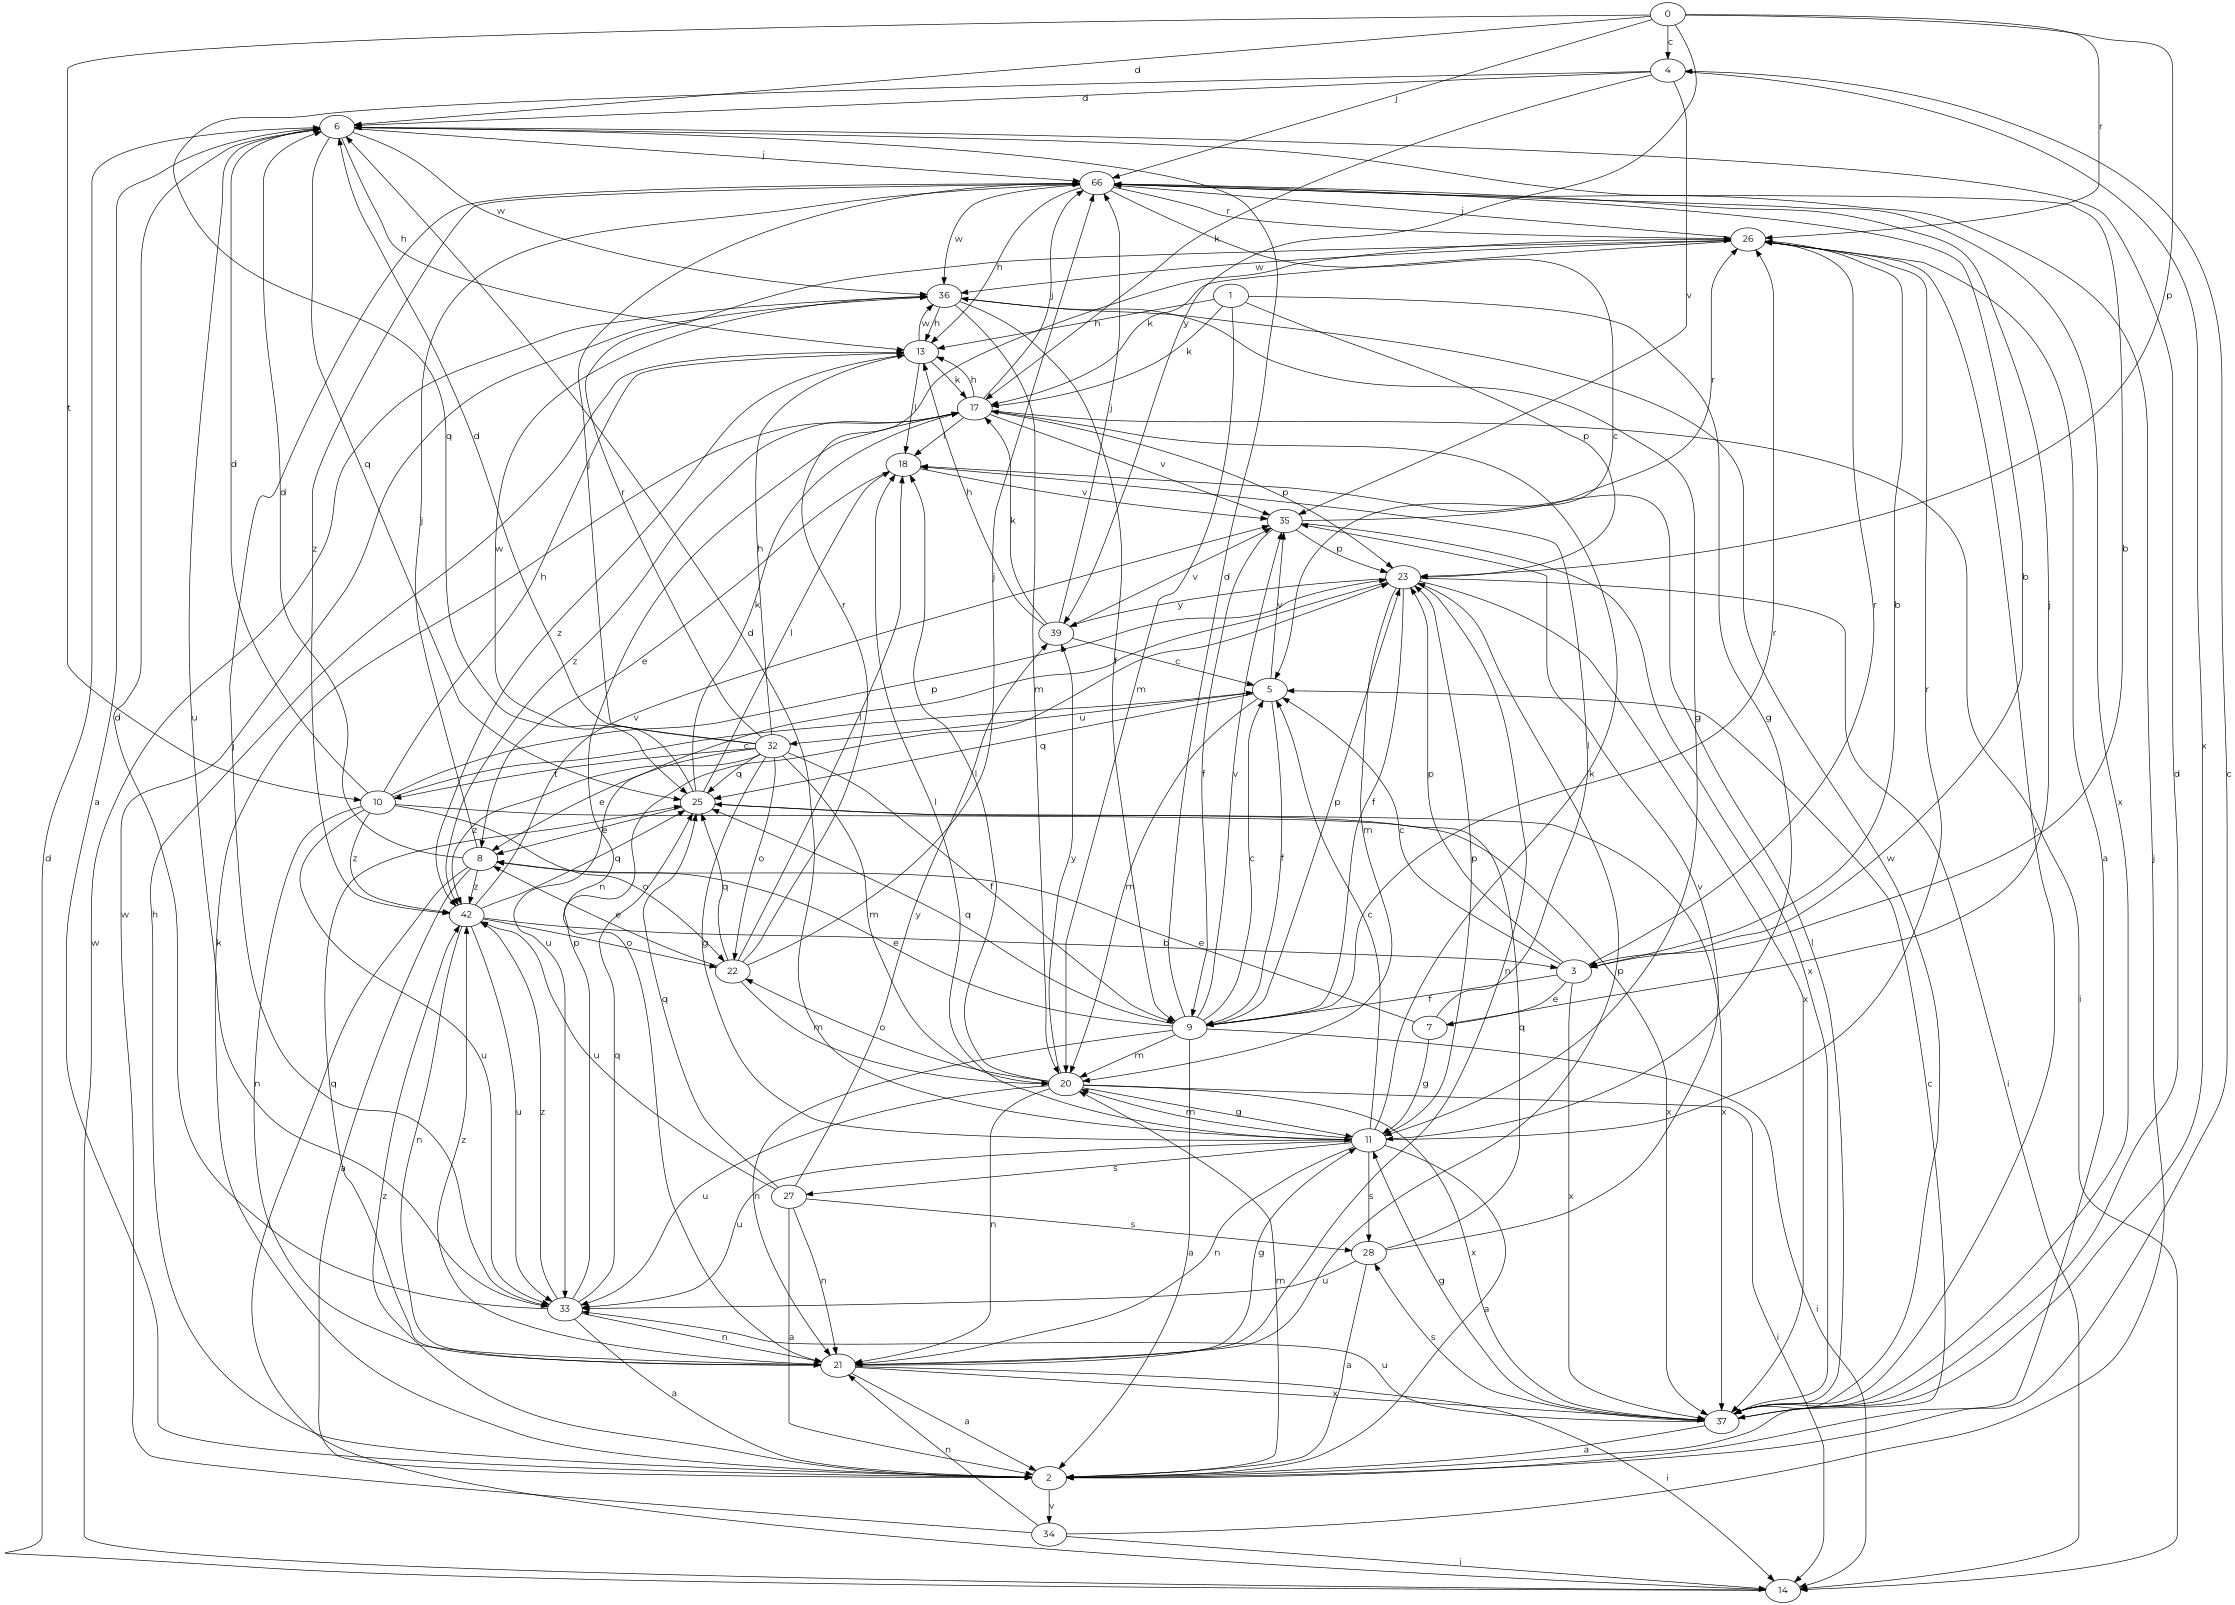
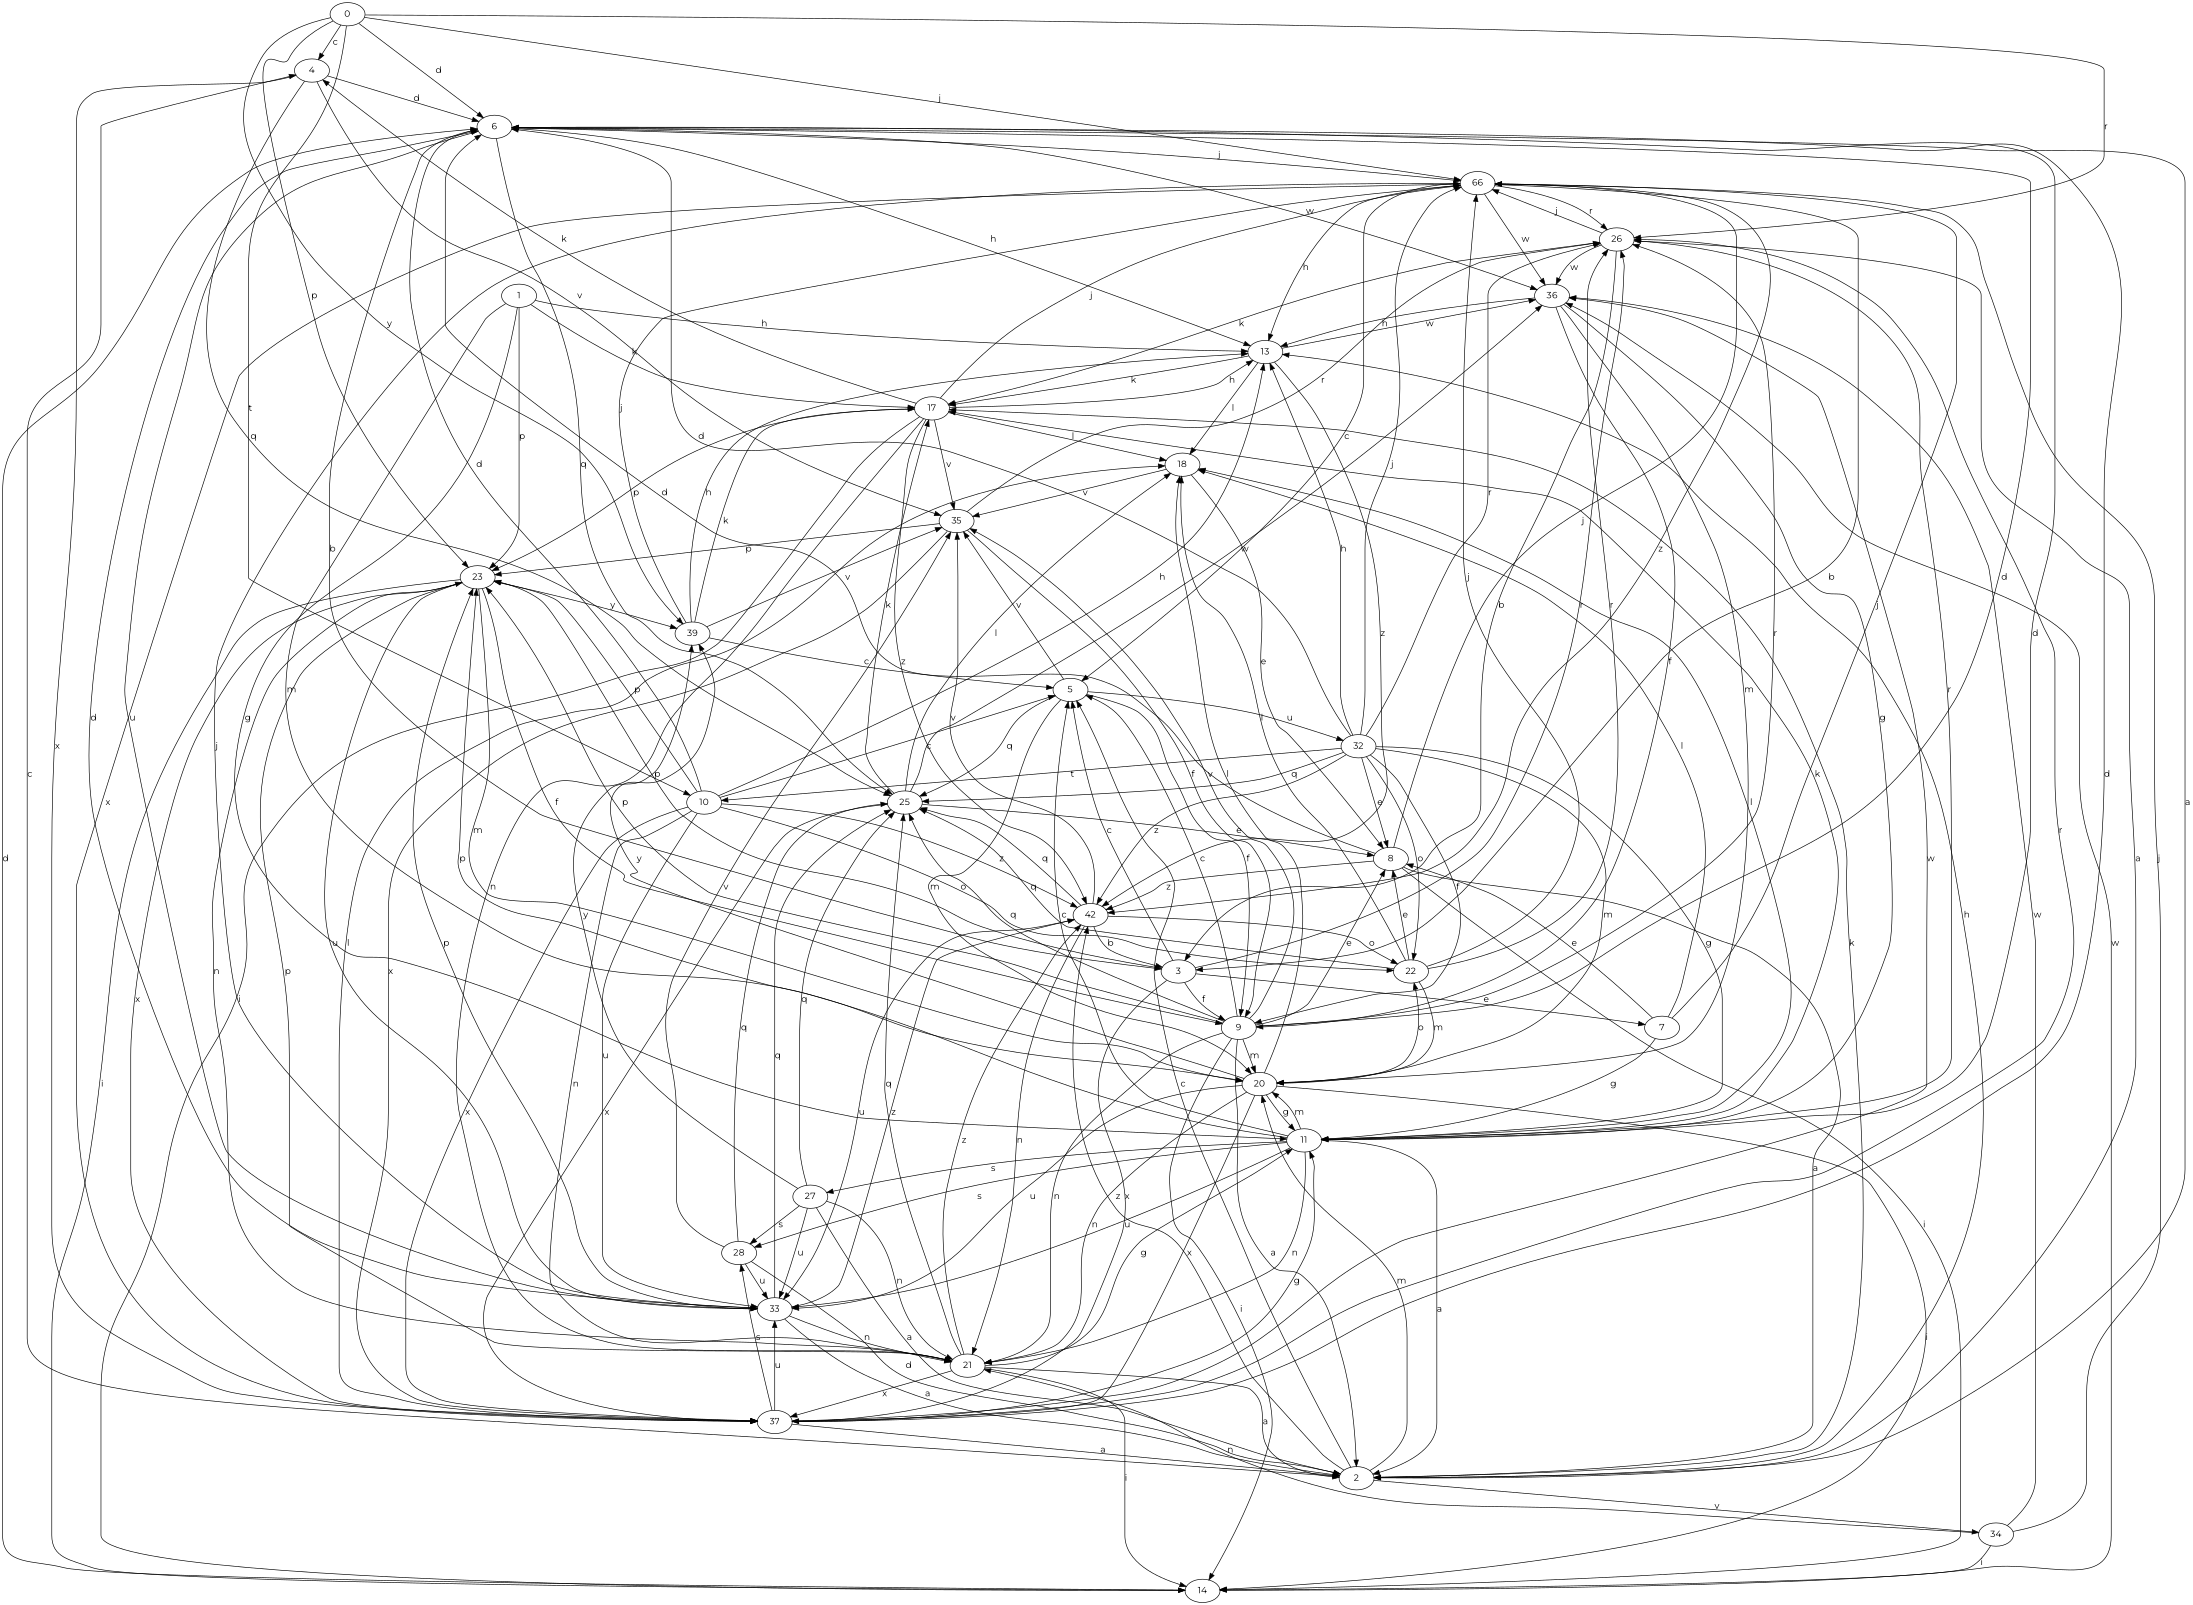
(1315, 182) -> (605, 276)
(609, 1075) -> (795, 1250)
(1349, 1366) -> (909, 1366)
